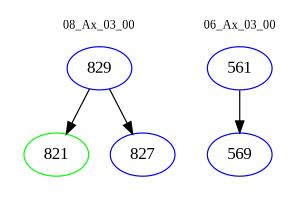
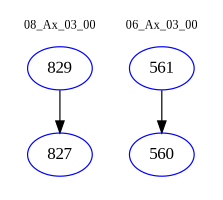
(56, 155) -> none
(240, 155) -> (162, 155)
